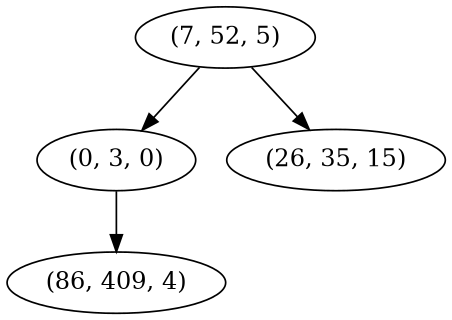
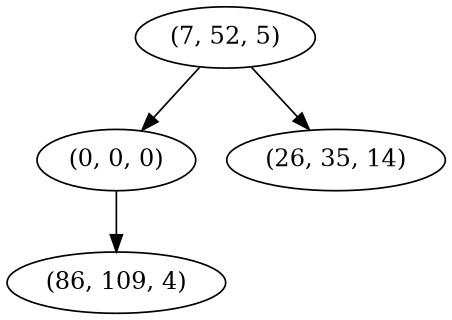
(116, 160) -> (116, 160)
(336, 160) -> (336, 160)
(116, 283) -> (116, 283)
